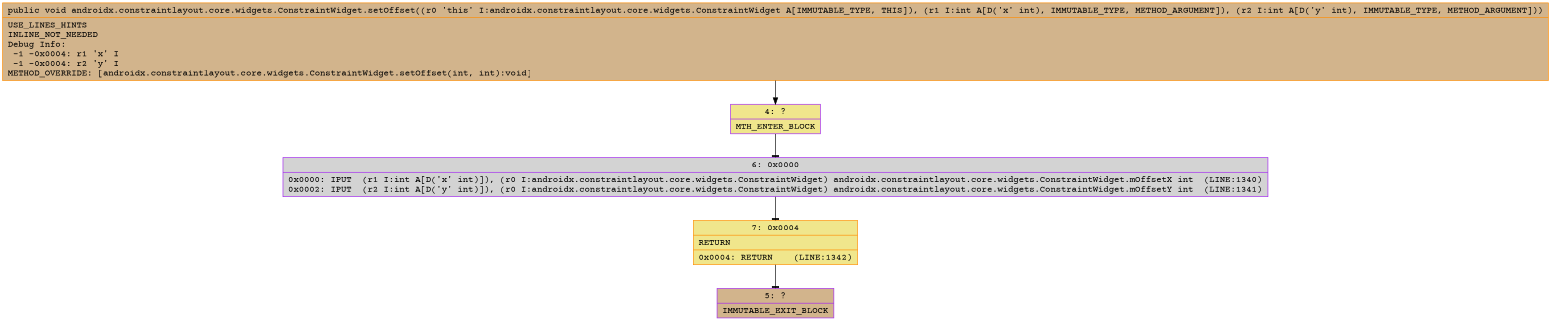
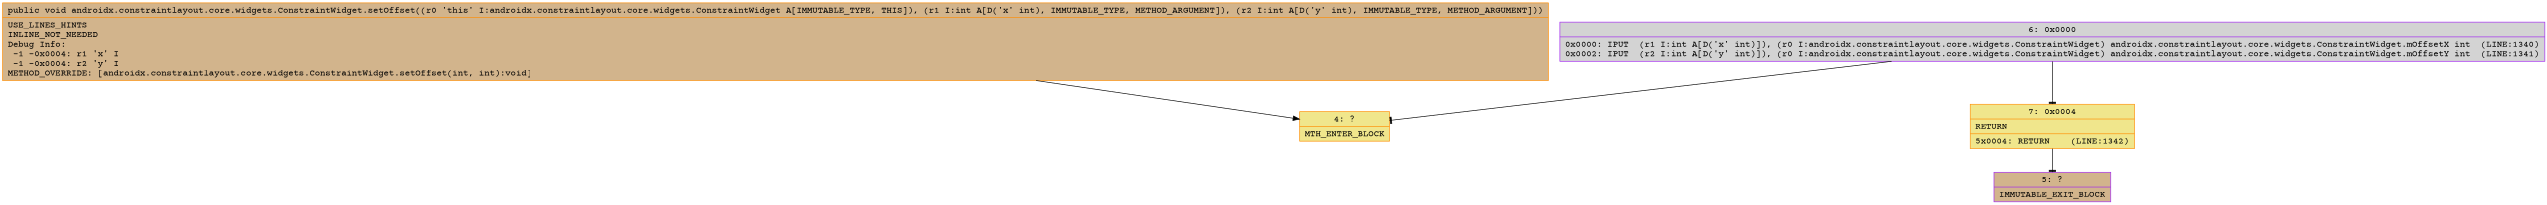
(775, 119) -> (1345, 126)
(775, 144) -> (1642, 91)
(775, 257) -> (2052, 141)
